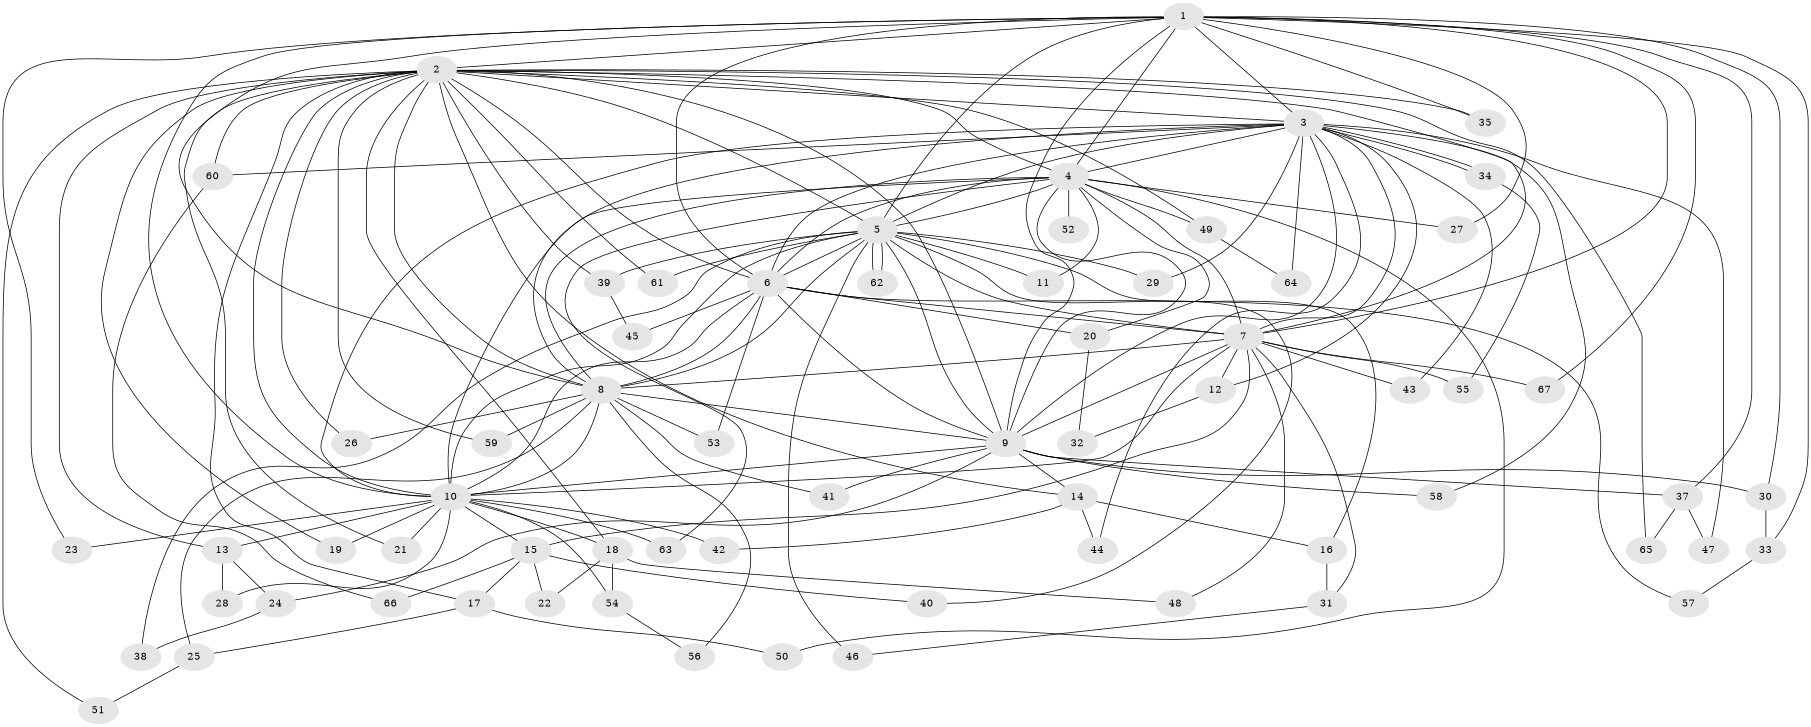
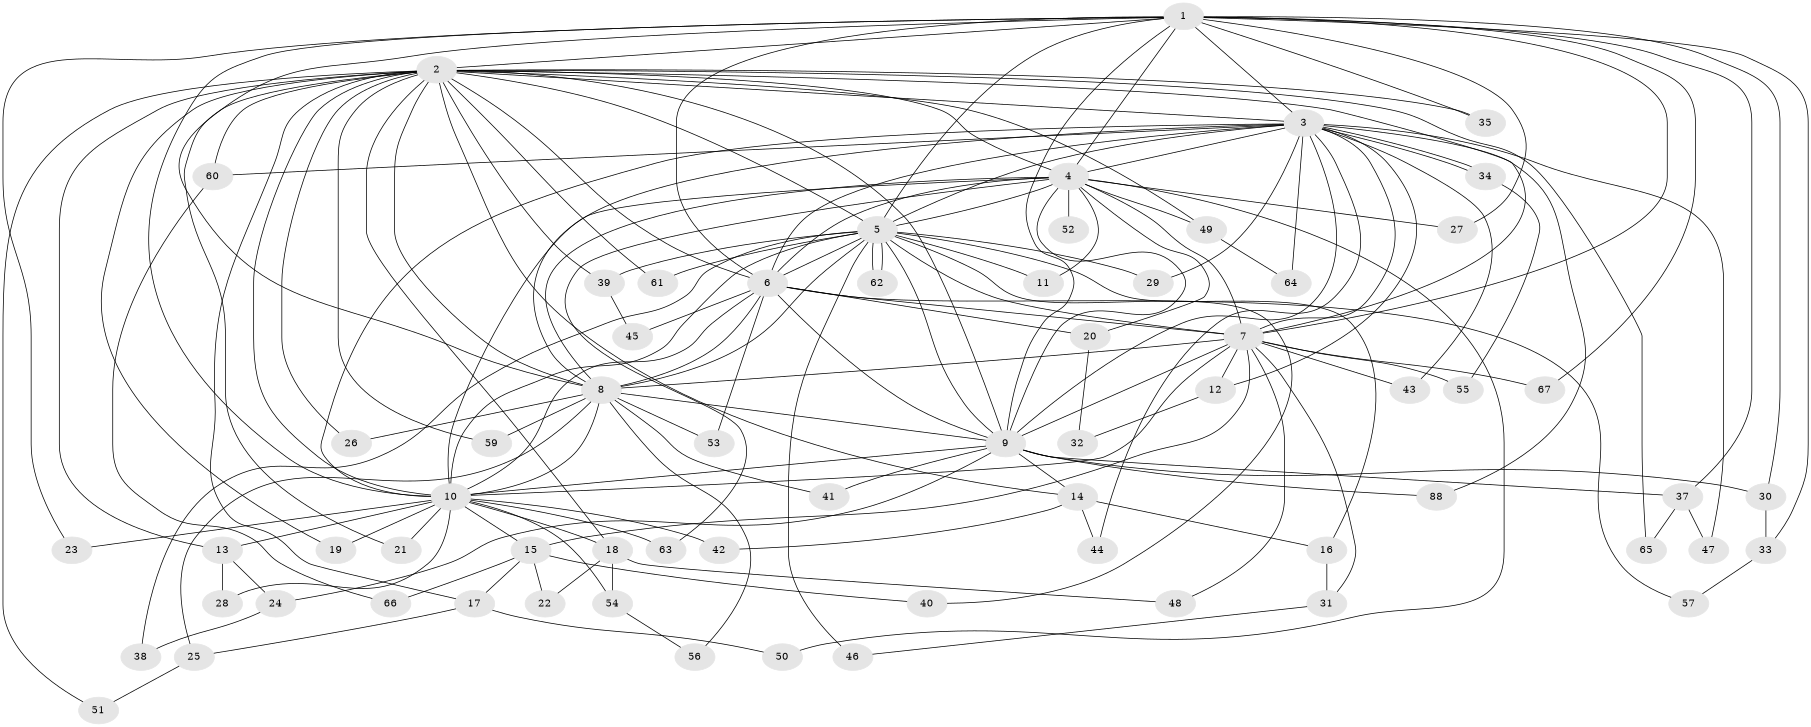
(1437, 497) -> (1437, 497)
